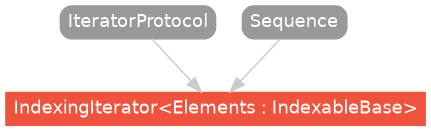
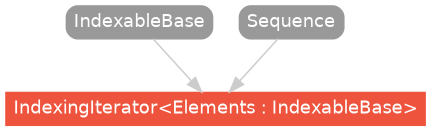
(138, 22) -> (139, 22)
